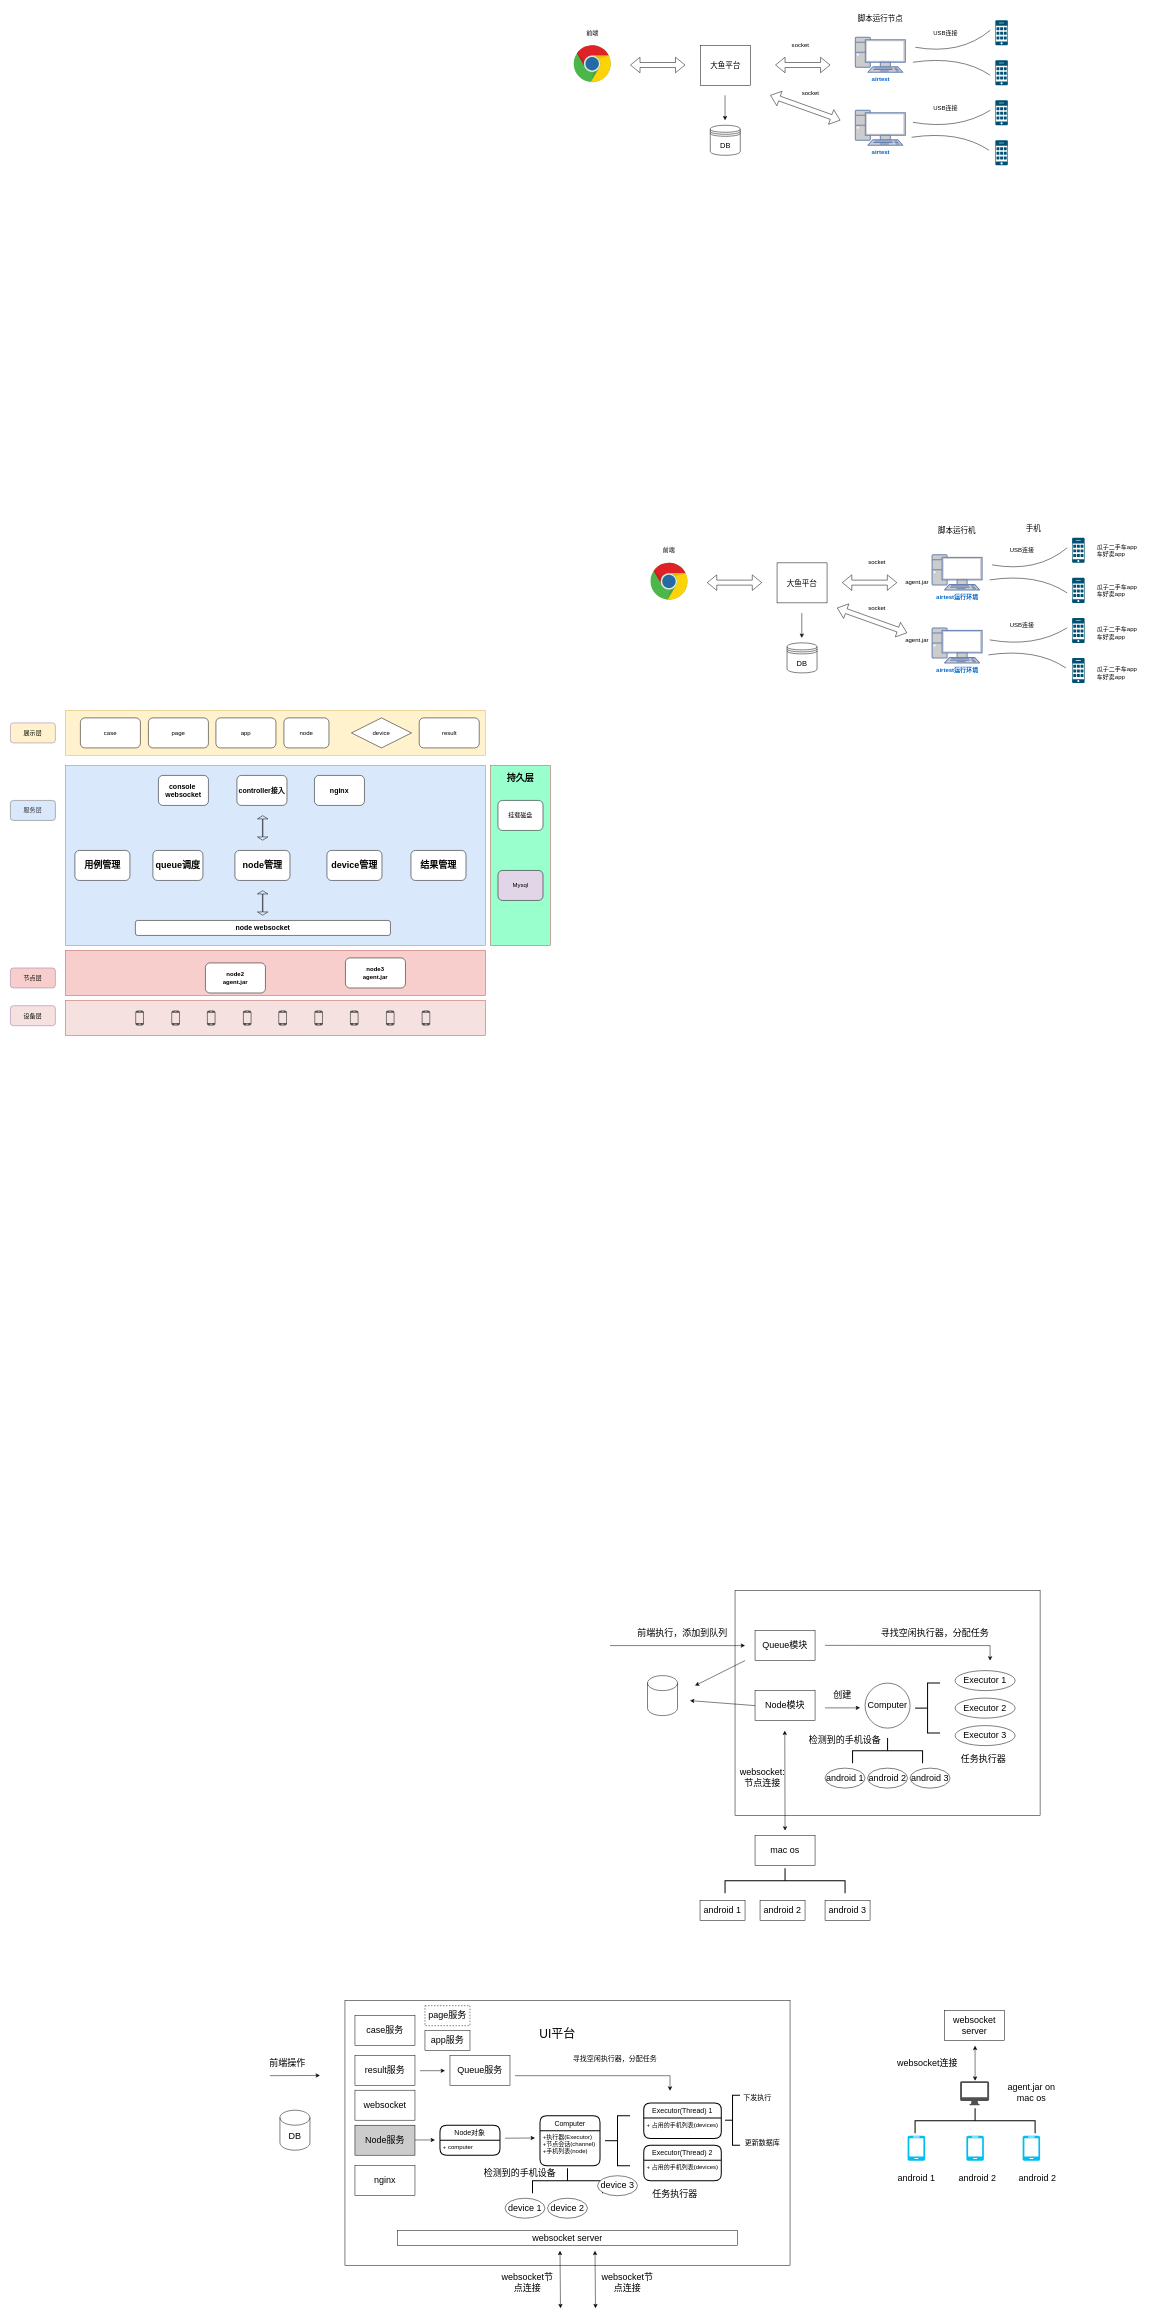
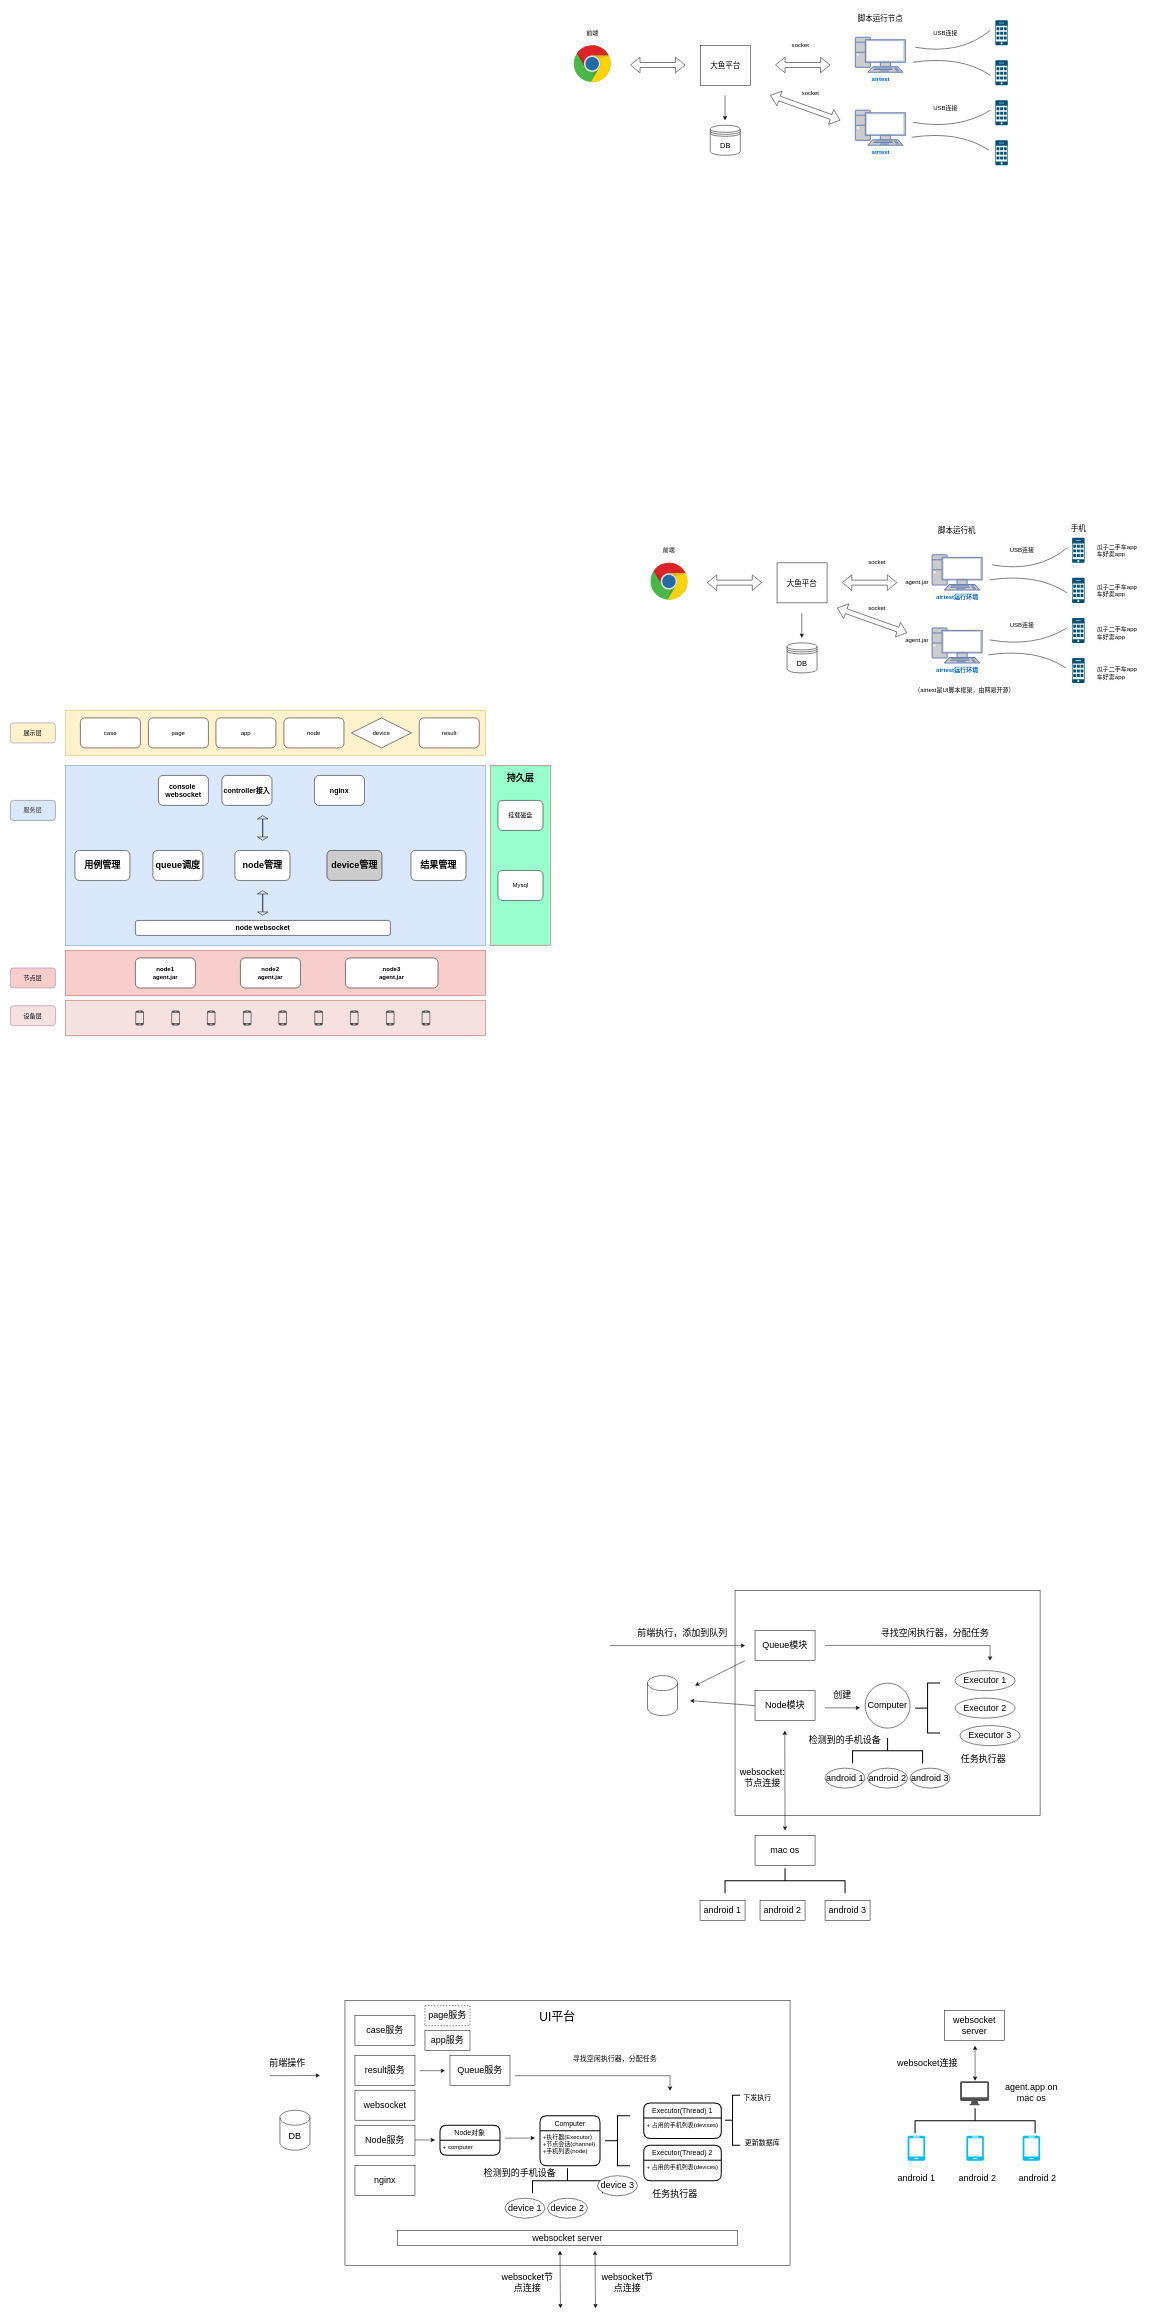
(1033, 528) -> (1078, 528)
none -> (964, 690)
(306, 733) -> (314, 733)
(262, 790) -> (247, 790)
(354, 865) -> (354, 865)
(520, 885) -> (520, 885)
none -> (165, 973)
(375, 973) -> (392, 973)
(235, 978) -> (270, 973)
(985, 1735) -> (990, 1735)
(557, 2034) -> (557, 2017)
(1031, 2093) -> (1031, 2093)
(385, 2140) -> (385, 2140)
